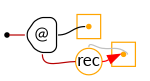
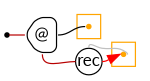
(89, 62) -> (89, 62)
